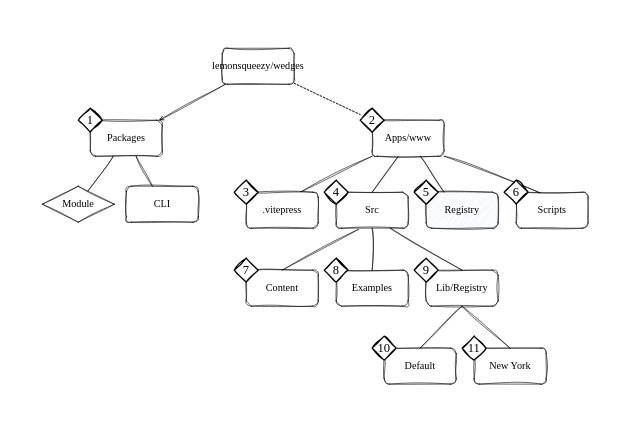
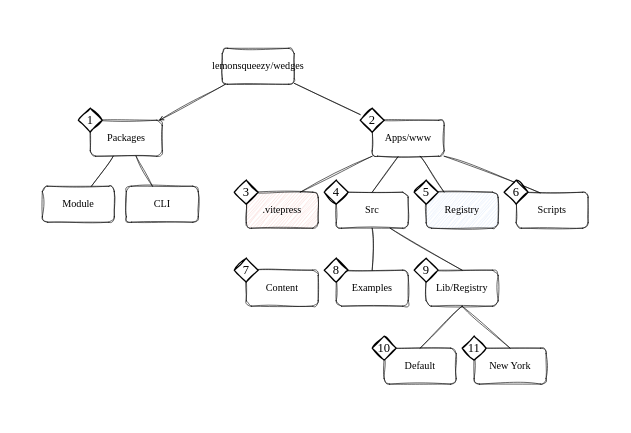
(327, 99) -> (327, 99)
(78, 204) -> (78, 204)
(282, 210) -> (282, 210)
(323, 248) -> none
